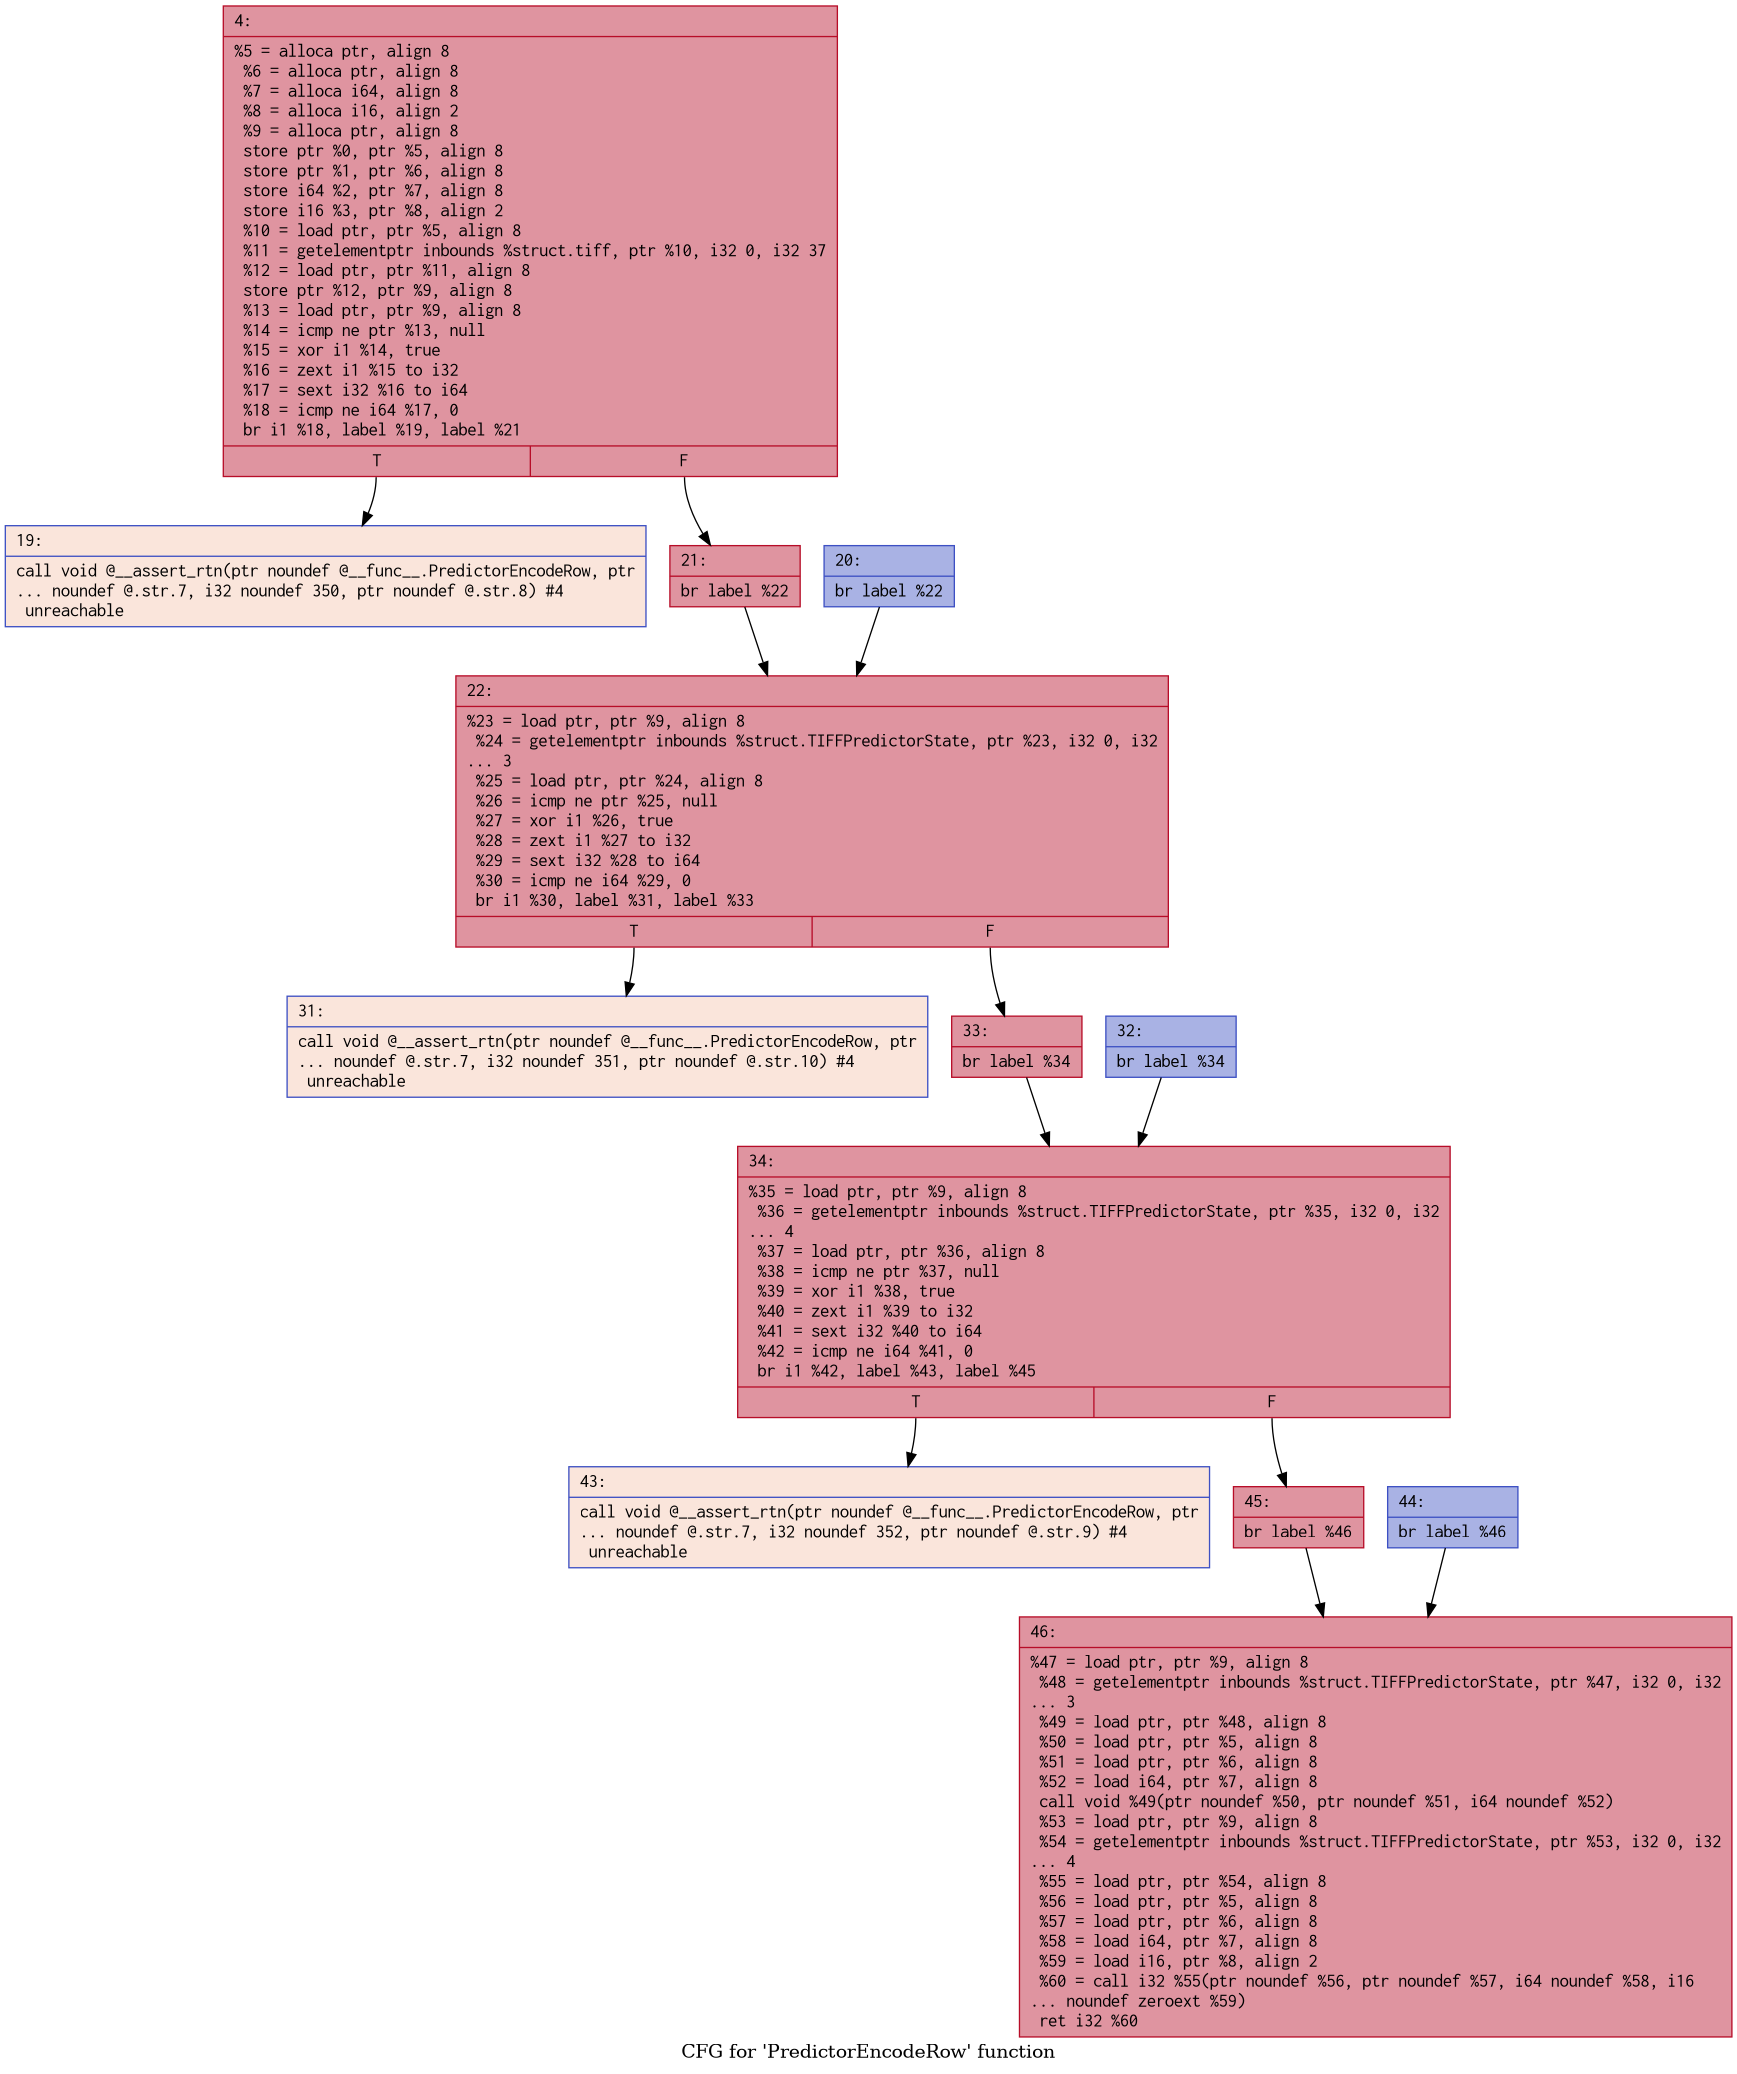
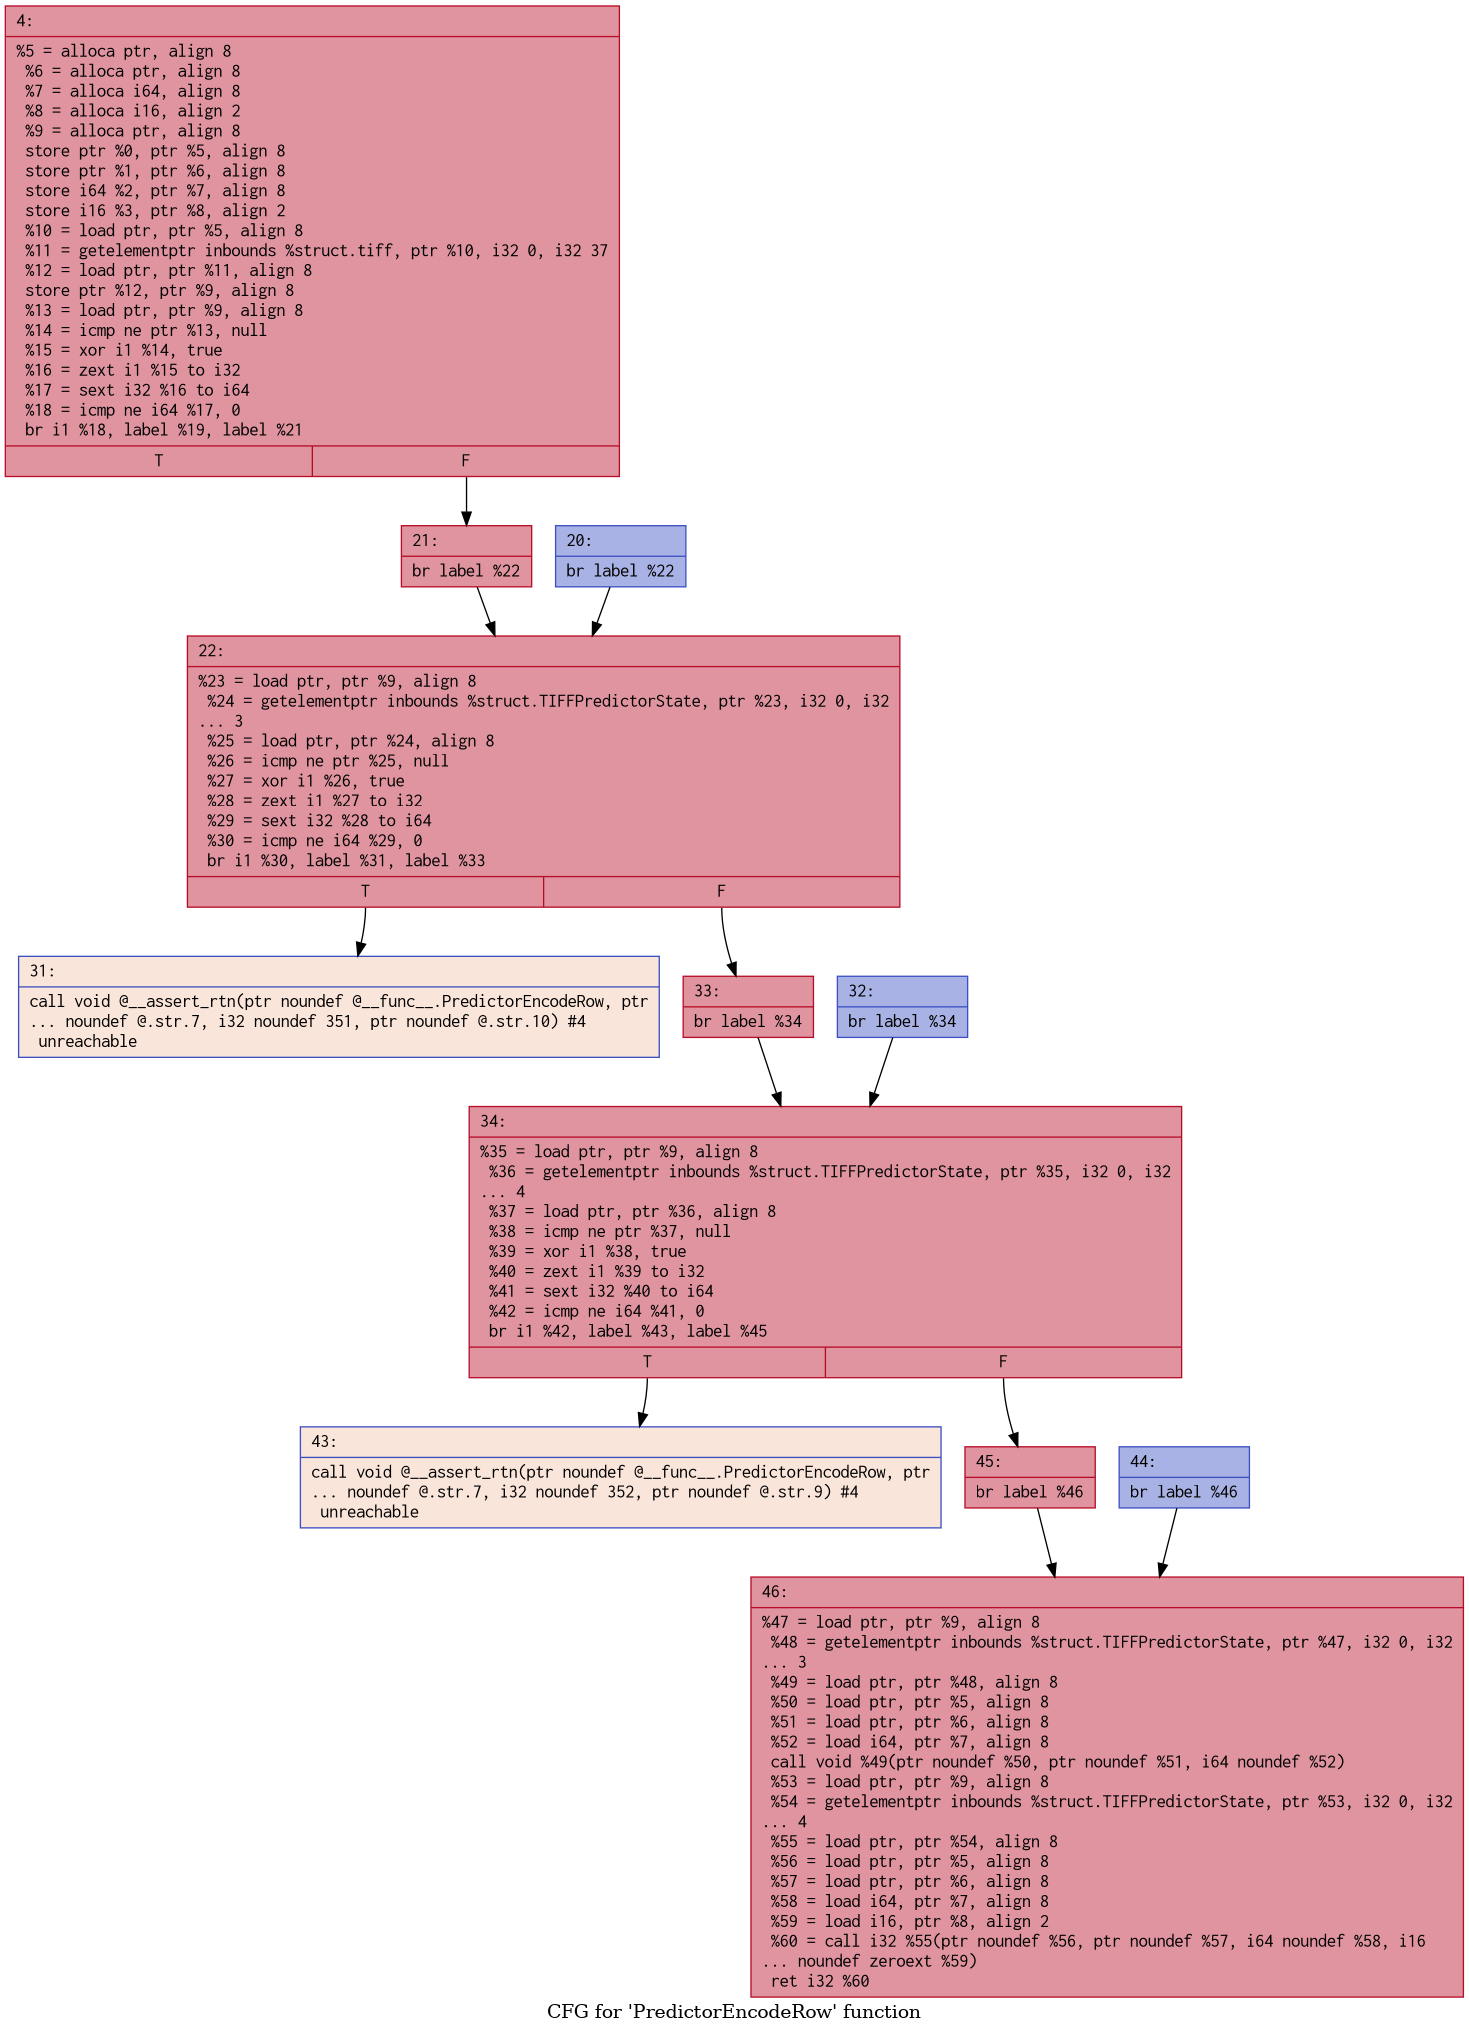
(326, 576) -> none
